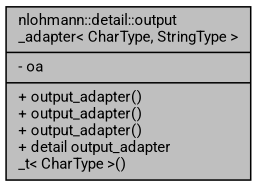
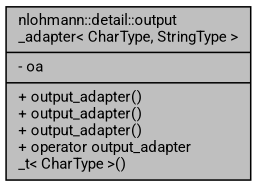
(95, 147) -> (106, 147)
